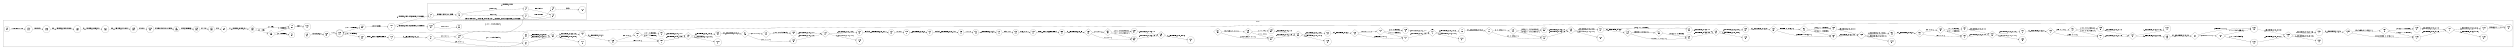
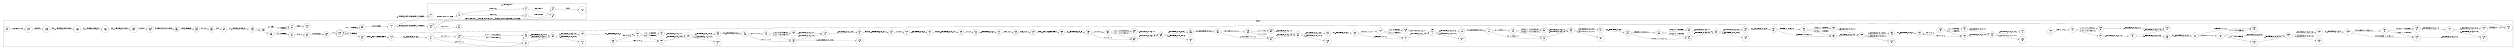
(507, 4) -> (507, 4)
(444, 15) -> (442, 23)
(1258, 21) -> (1258, 21)
(1645, 28) -> (1674, 31)
(1929, 31) -> (1931, 34)
none -> (1191, 32)
(2035, 32) -> none
(2271, 32) -> (2254, 36)
(496, 33) -> (493, 36)
(2116, 33) -> (2133, 29)
(2433, 34) -> (2450, 38)
none -> (299, 35)
(539, 35) -> (539, 35)
(2075, 36) -> none
(411, 37) -> (411, 37)
none -> (780, 37)
(842, 37) -> (826, 41)
(597, 38) -> (609, 34)
